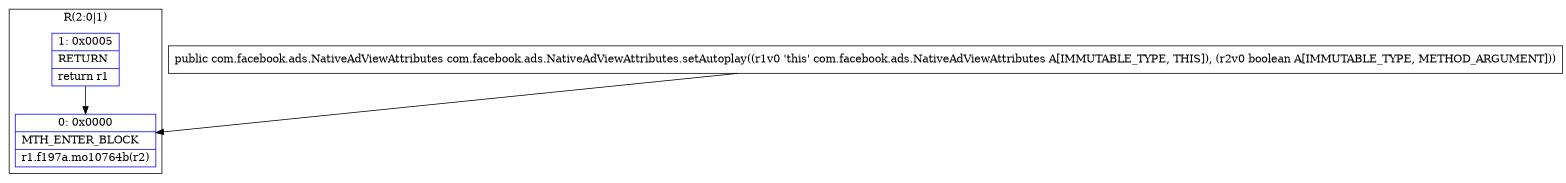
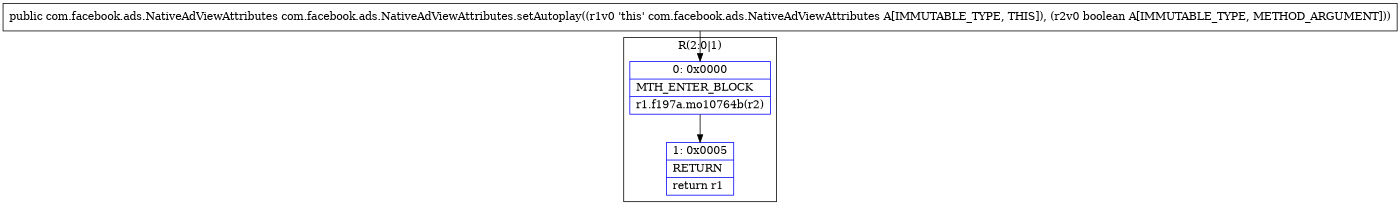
(86, 96) -> (700, 125)
